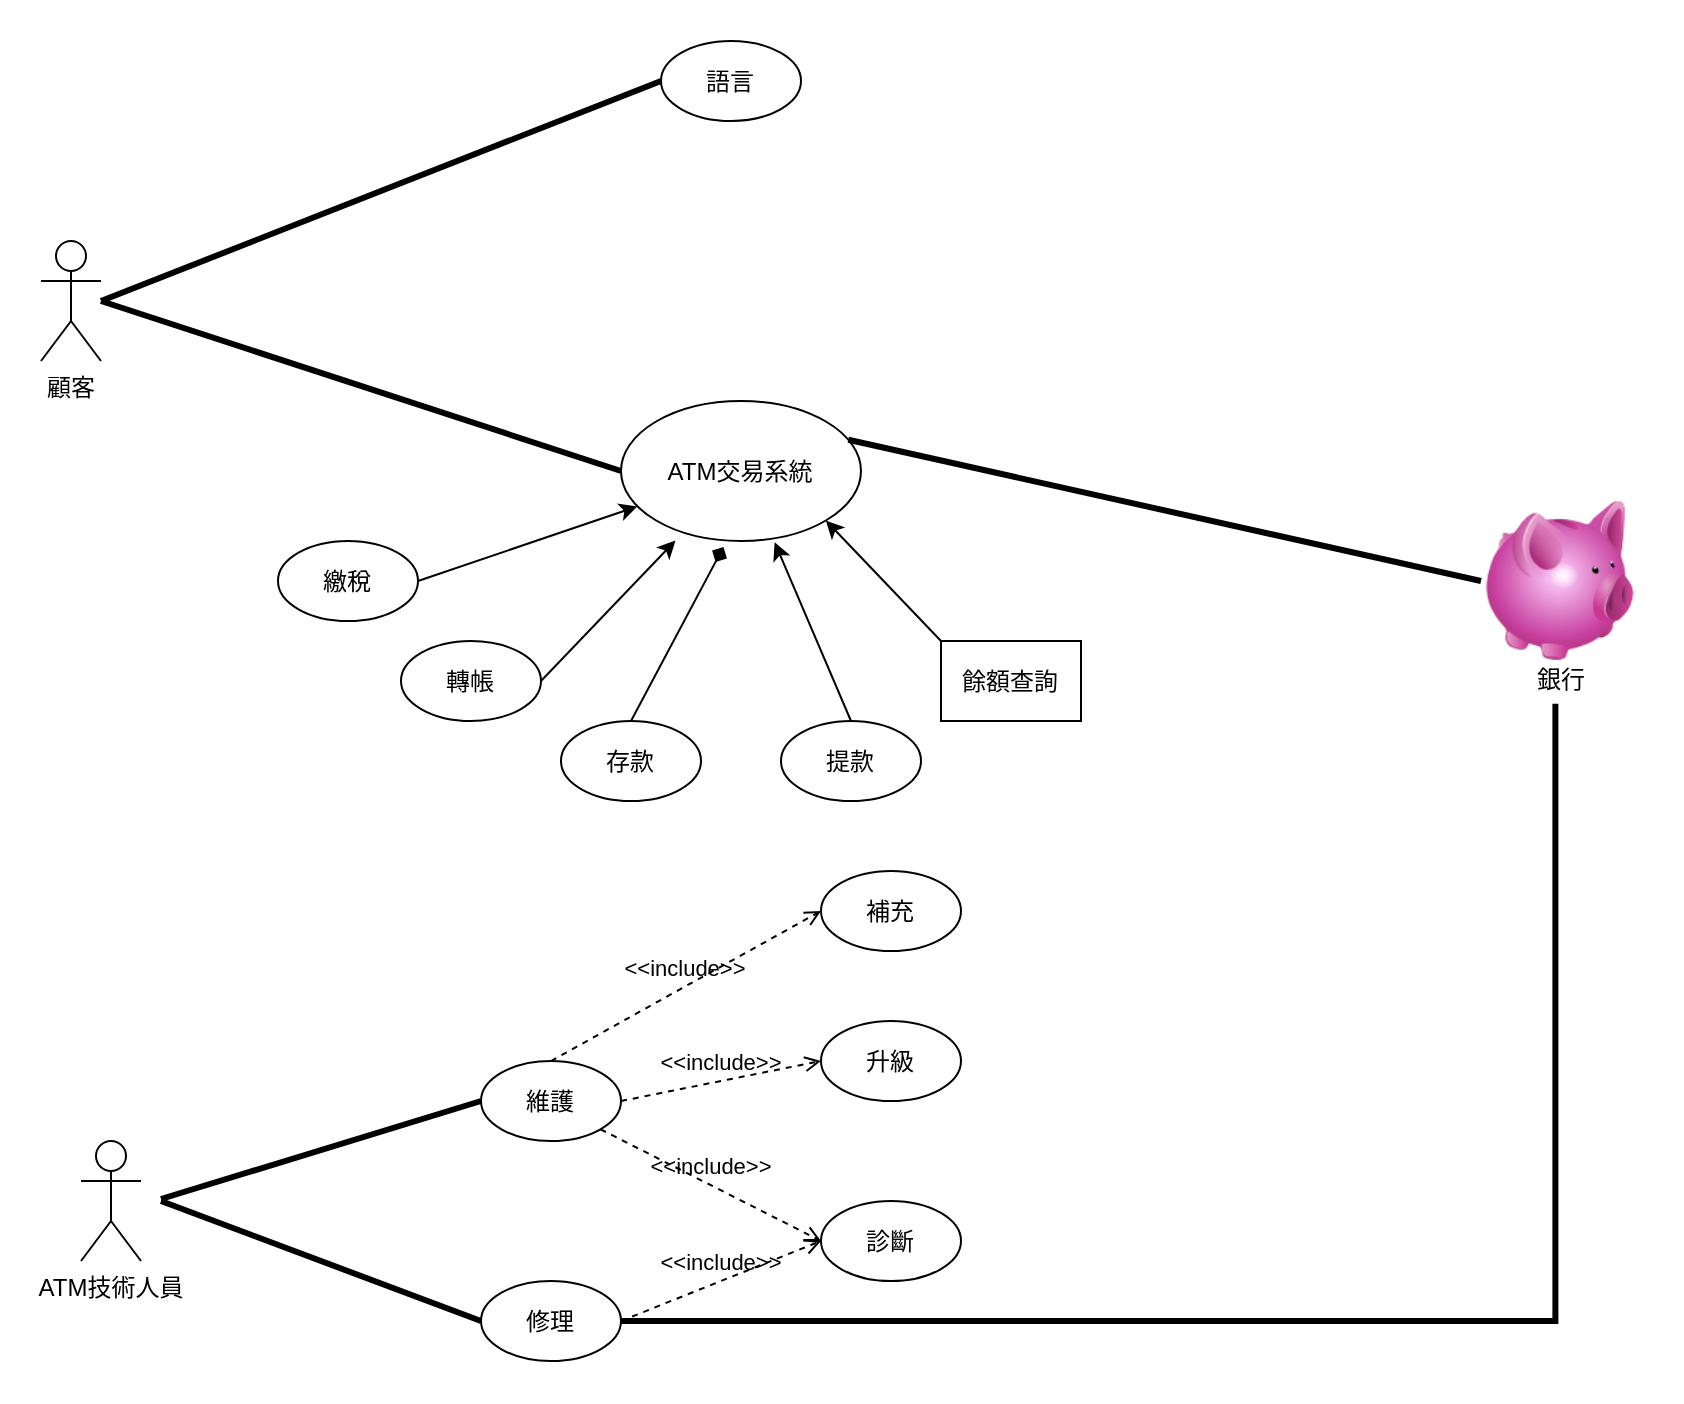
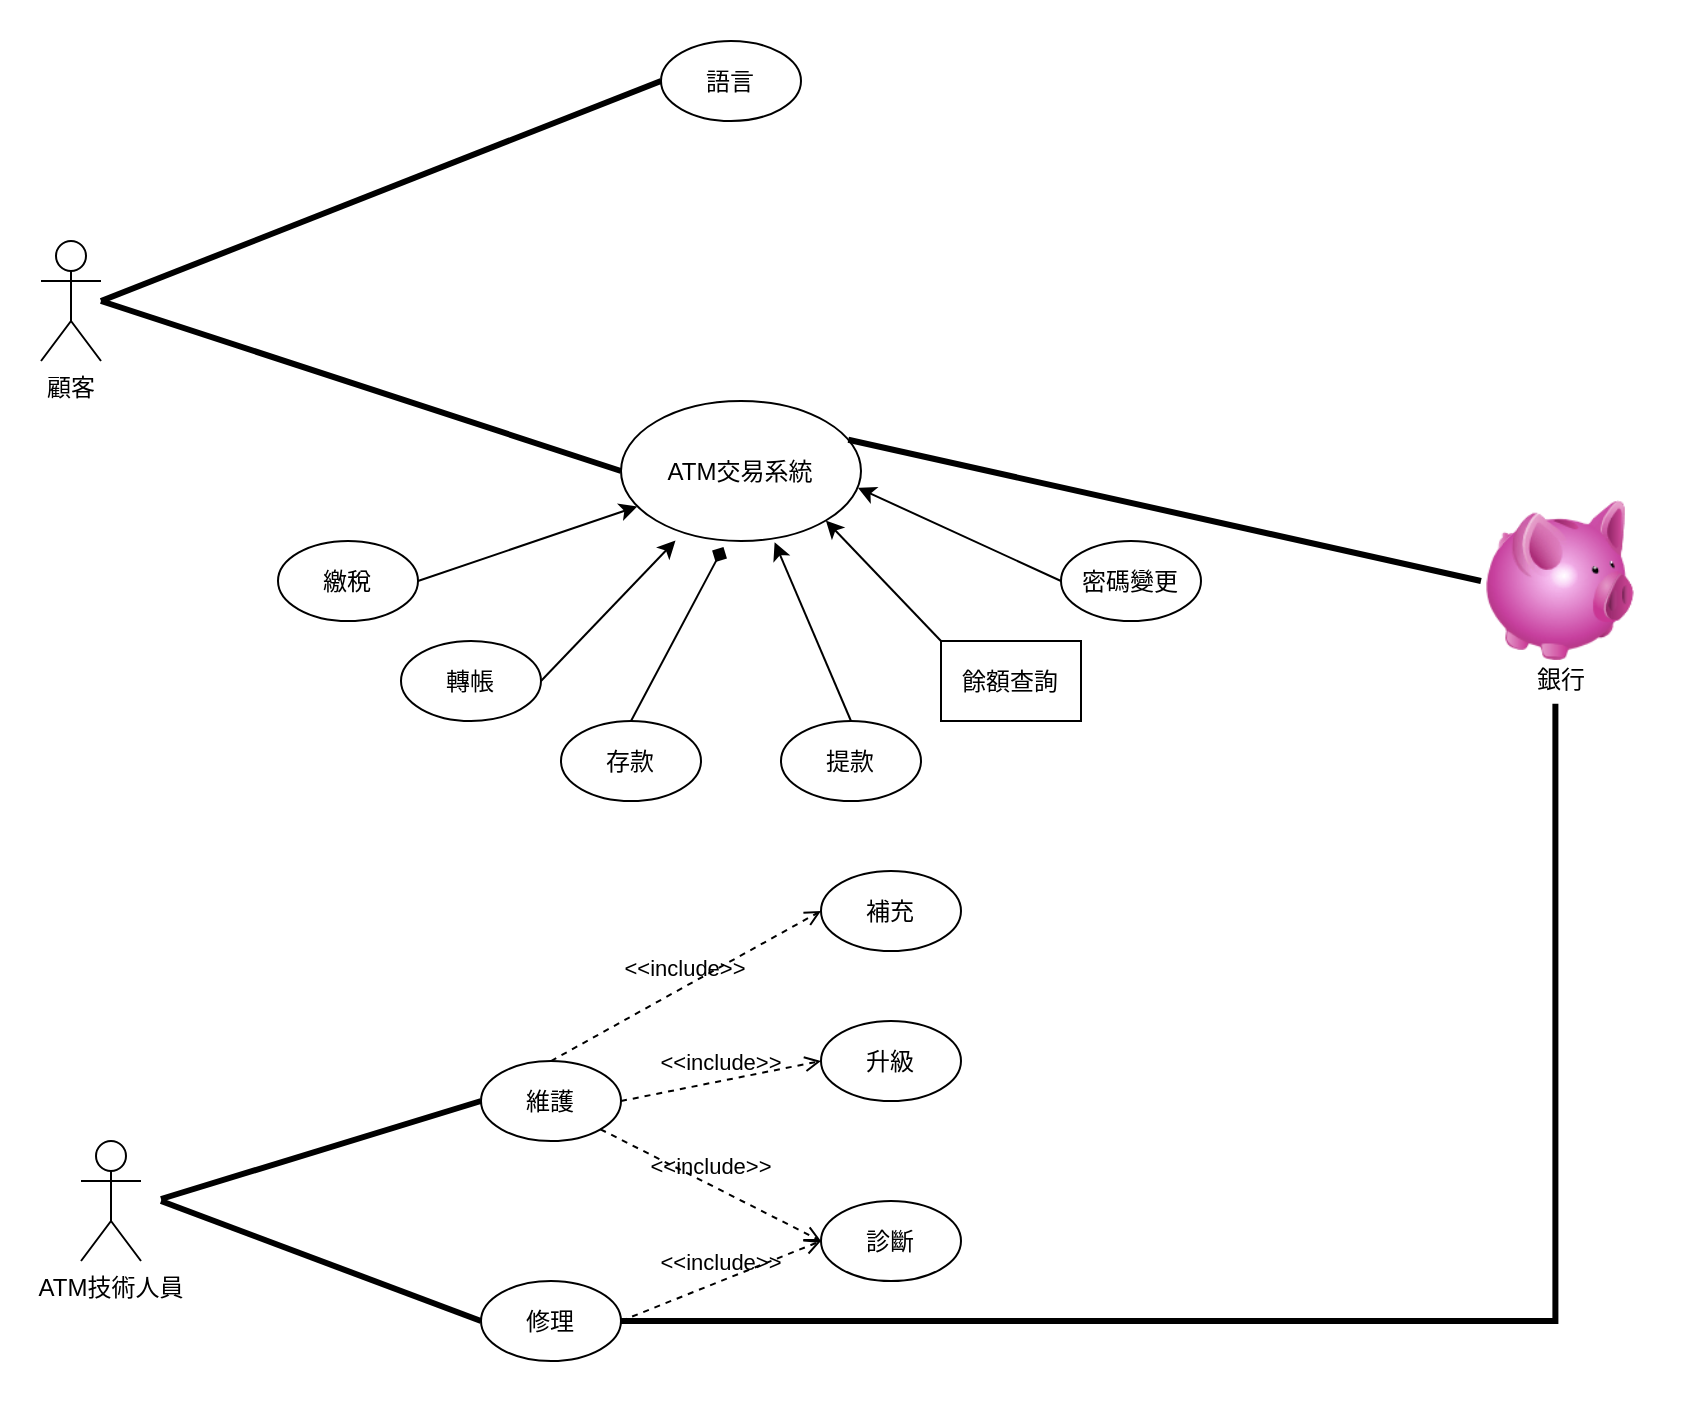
none -> (965, 537)
none -> (1131, 581)
